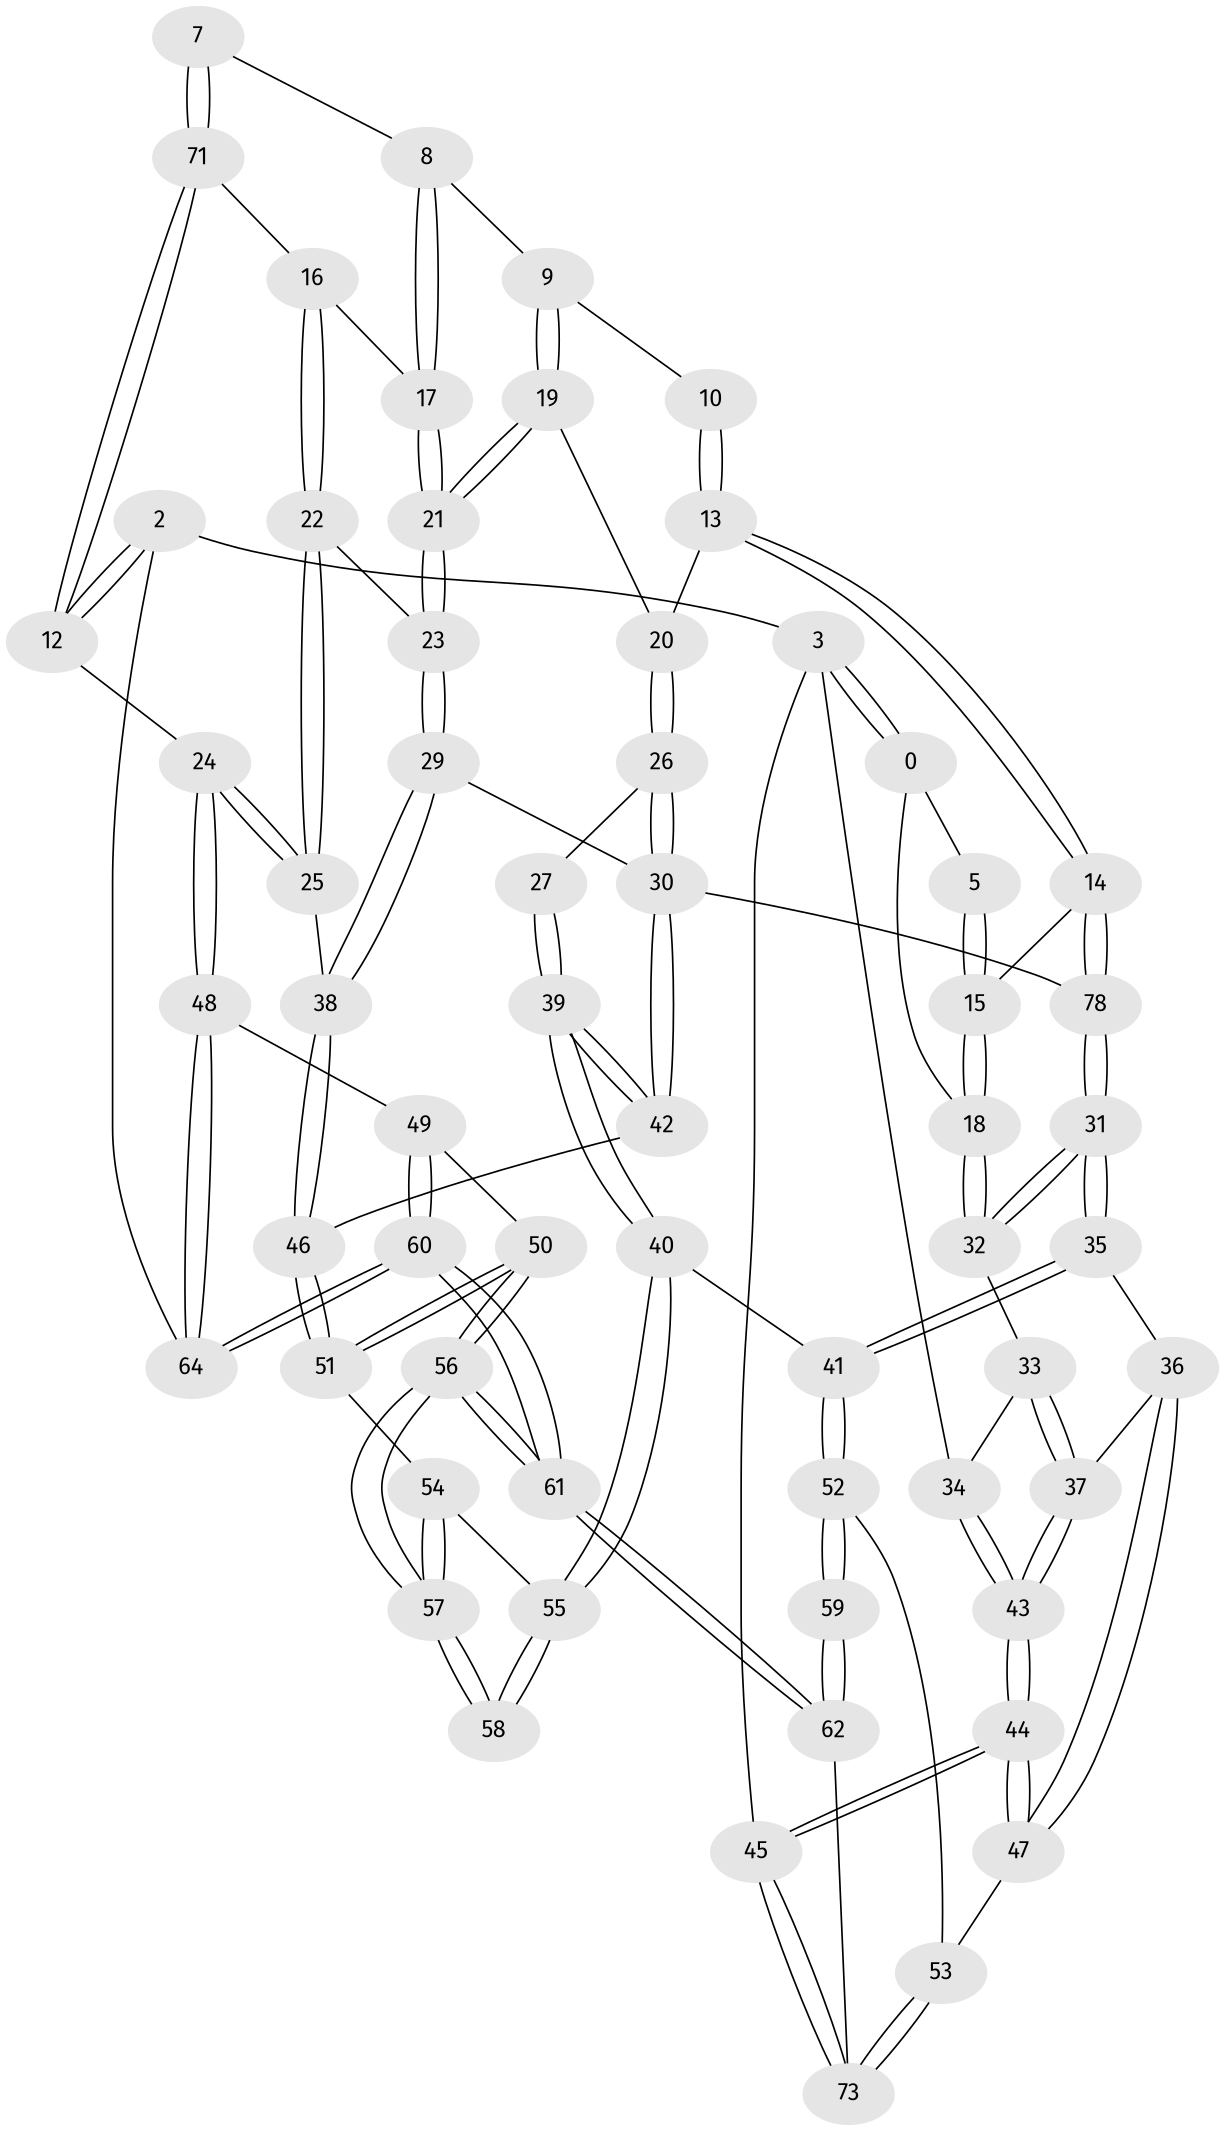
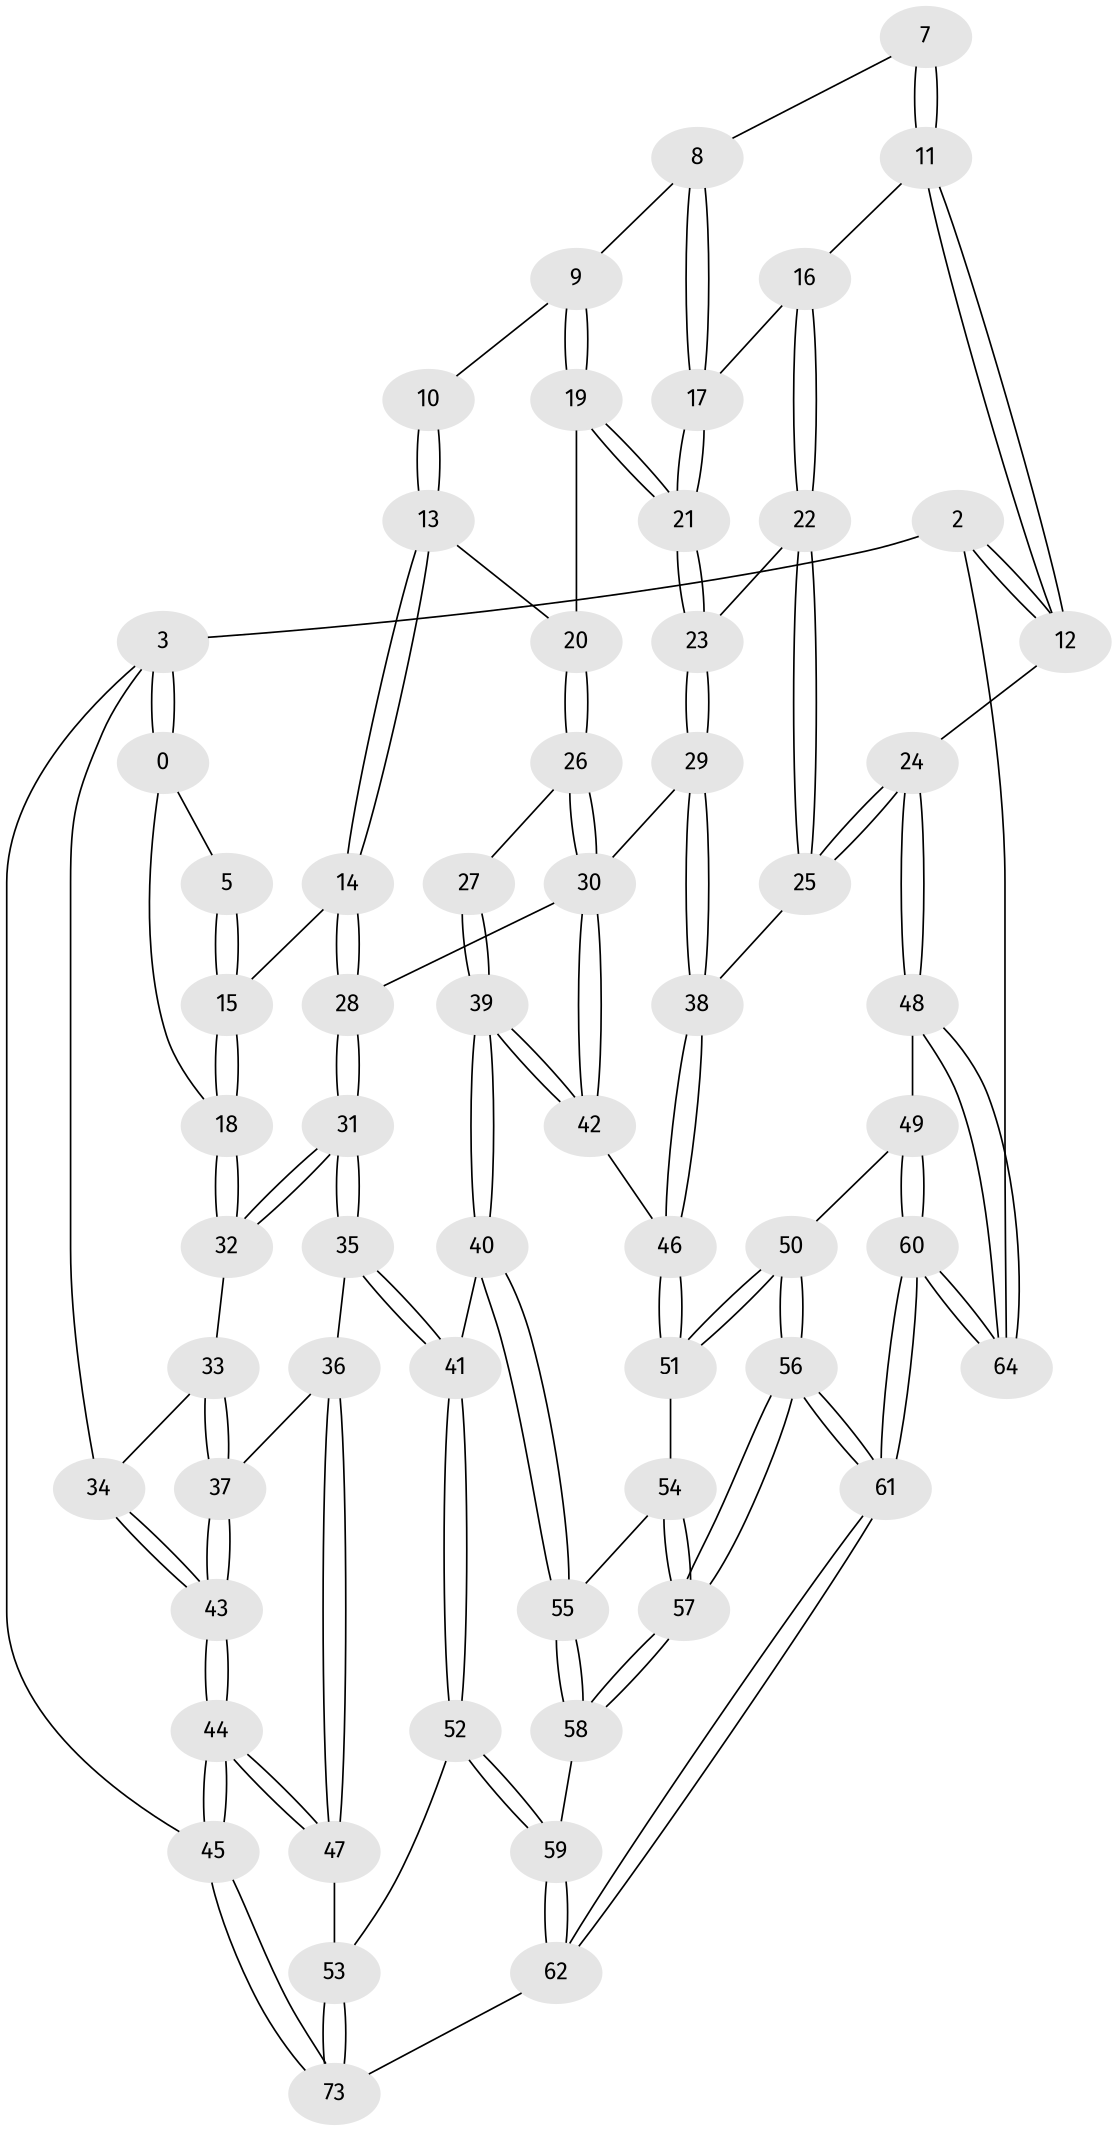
(198, 158) -> (926, 158)
(1096, 1005) -> (348, 1005)
none -> (566, 1791)
